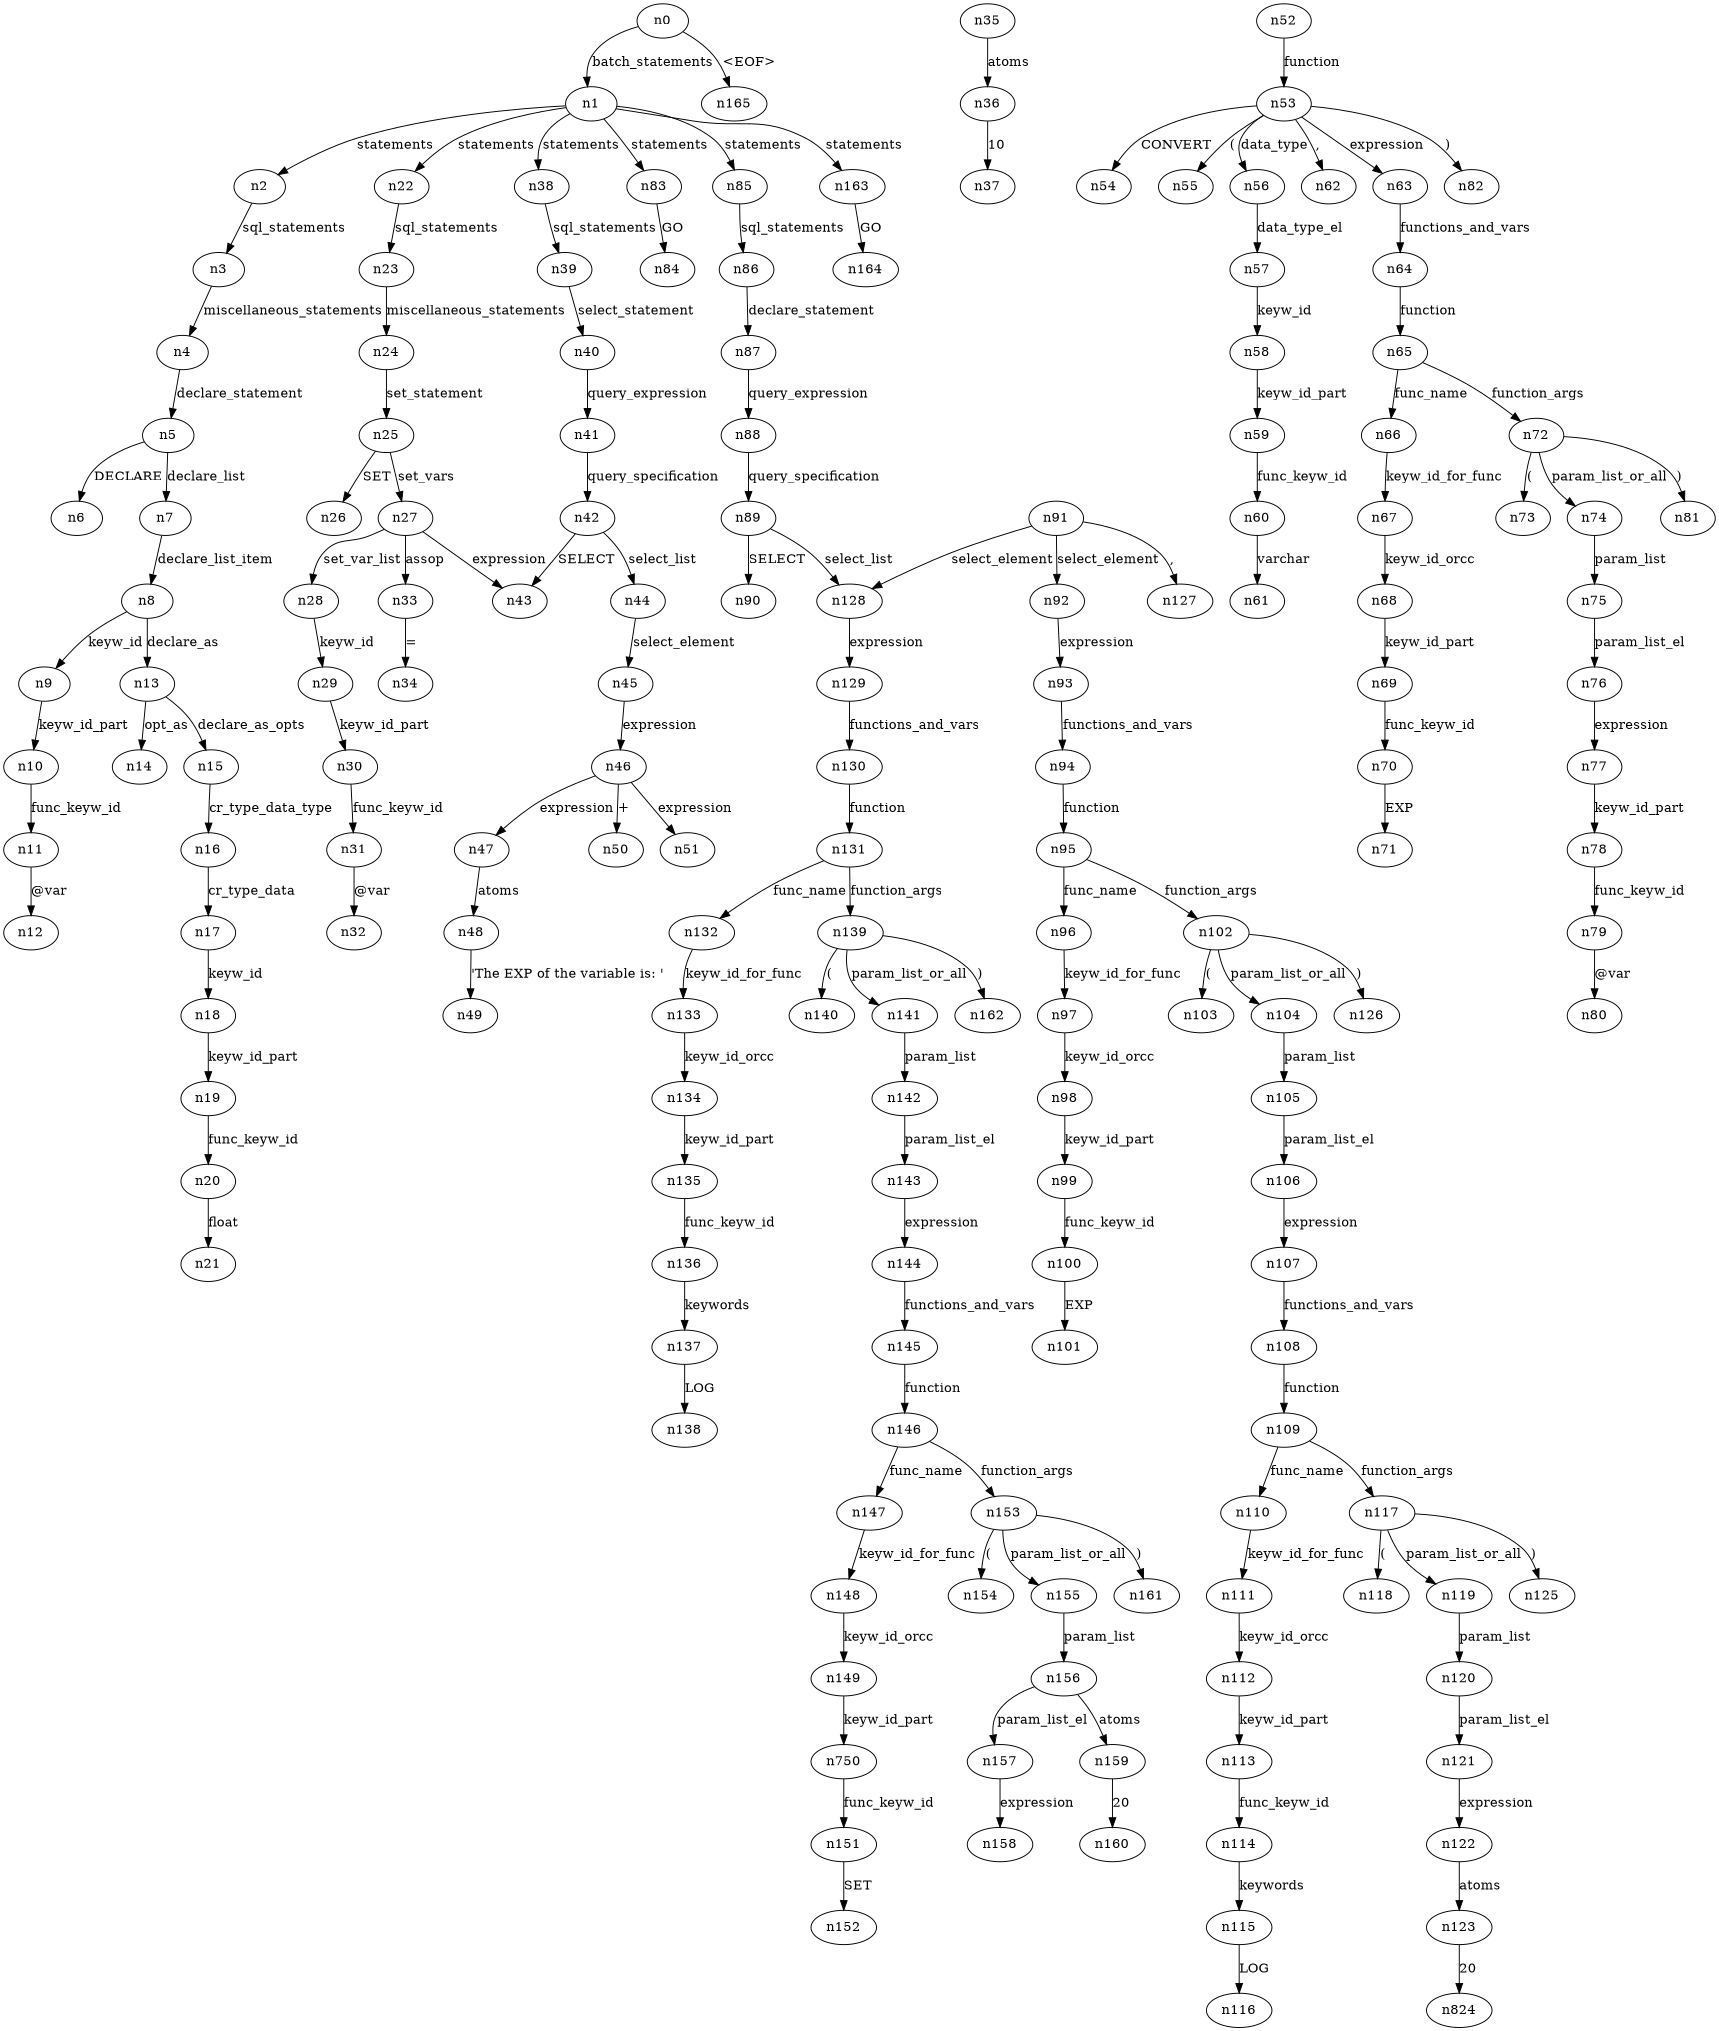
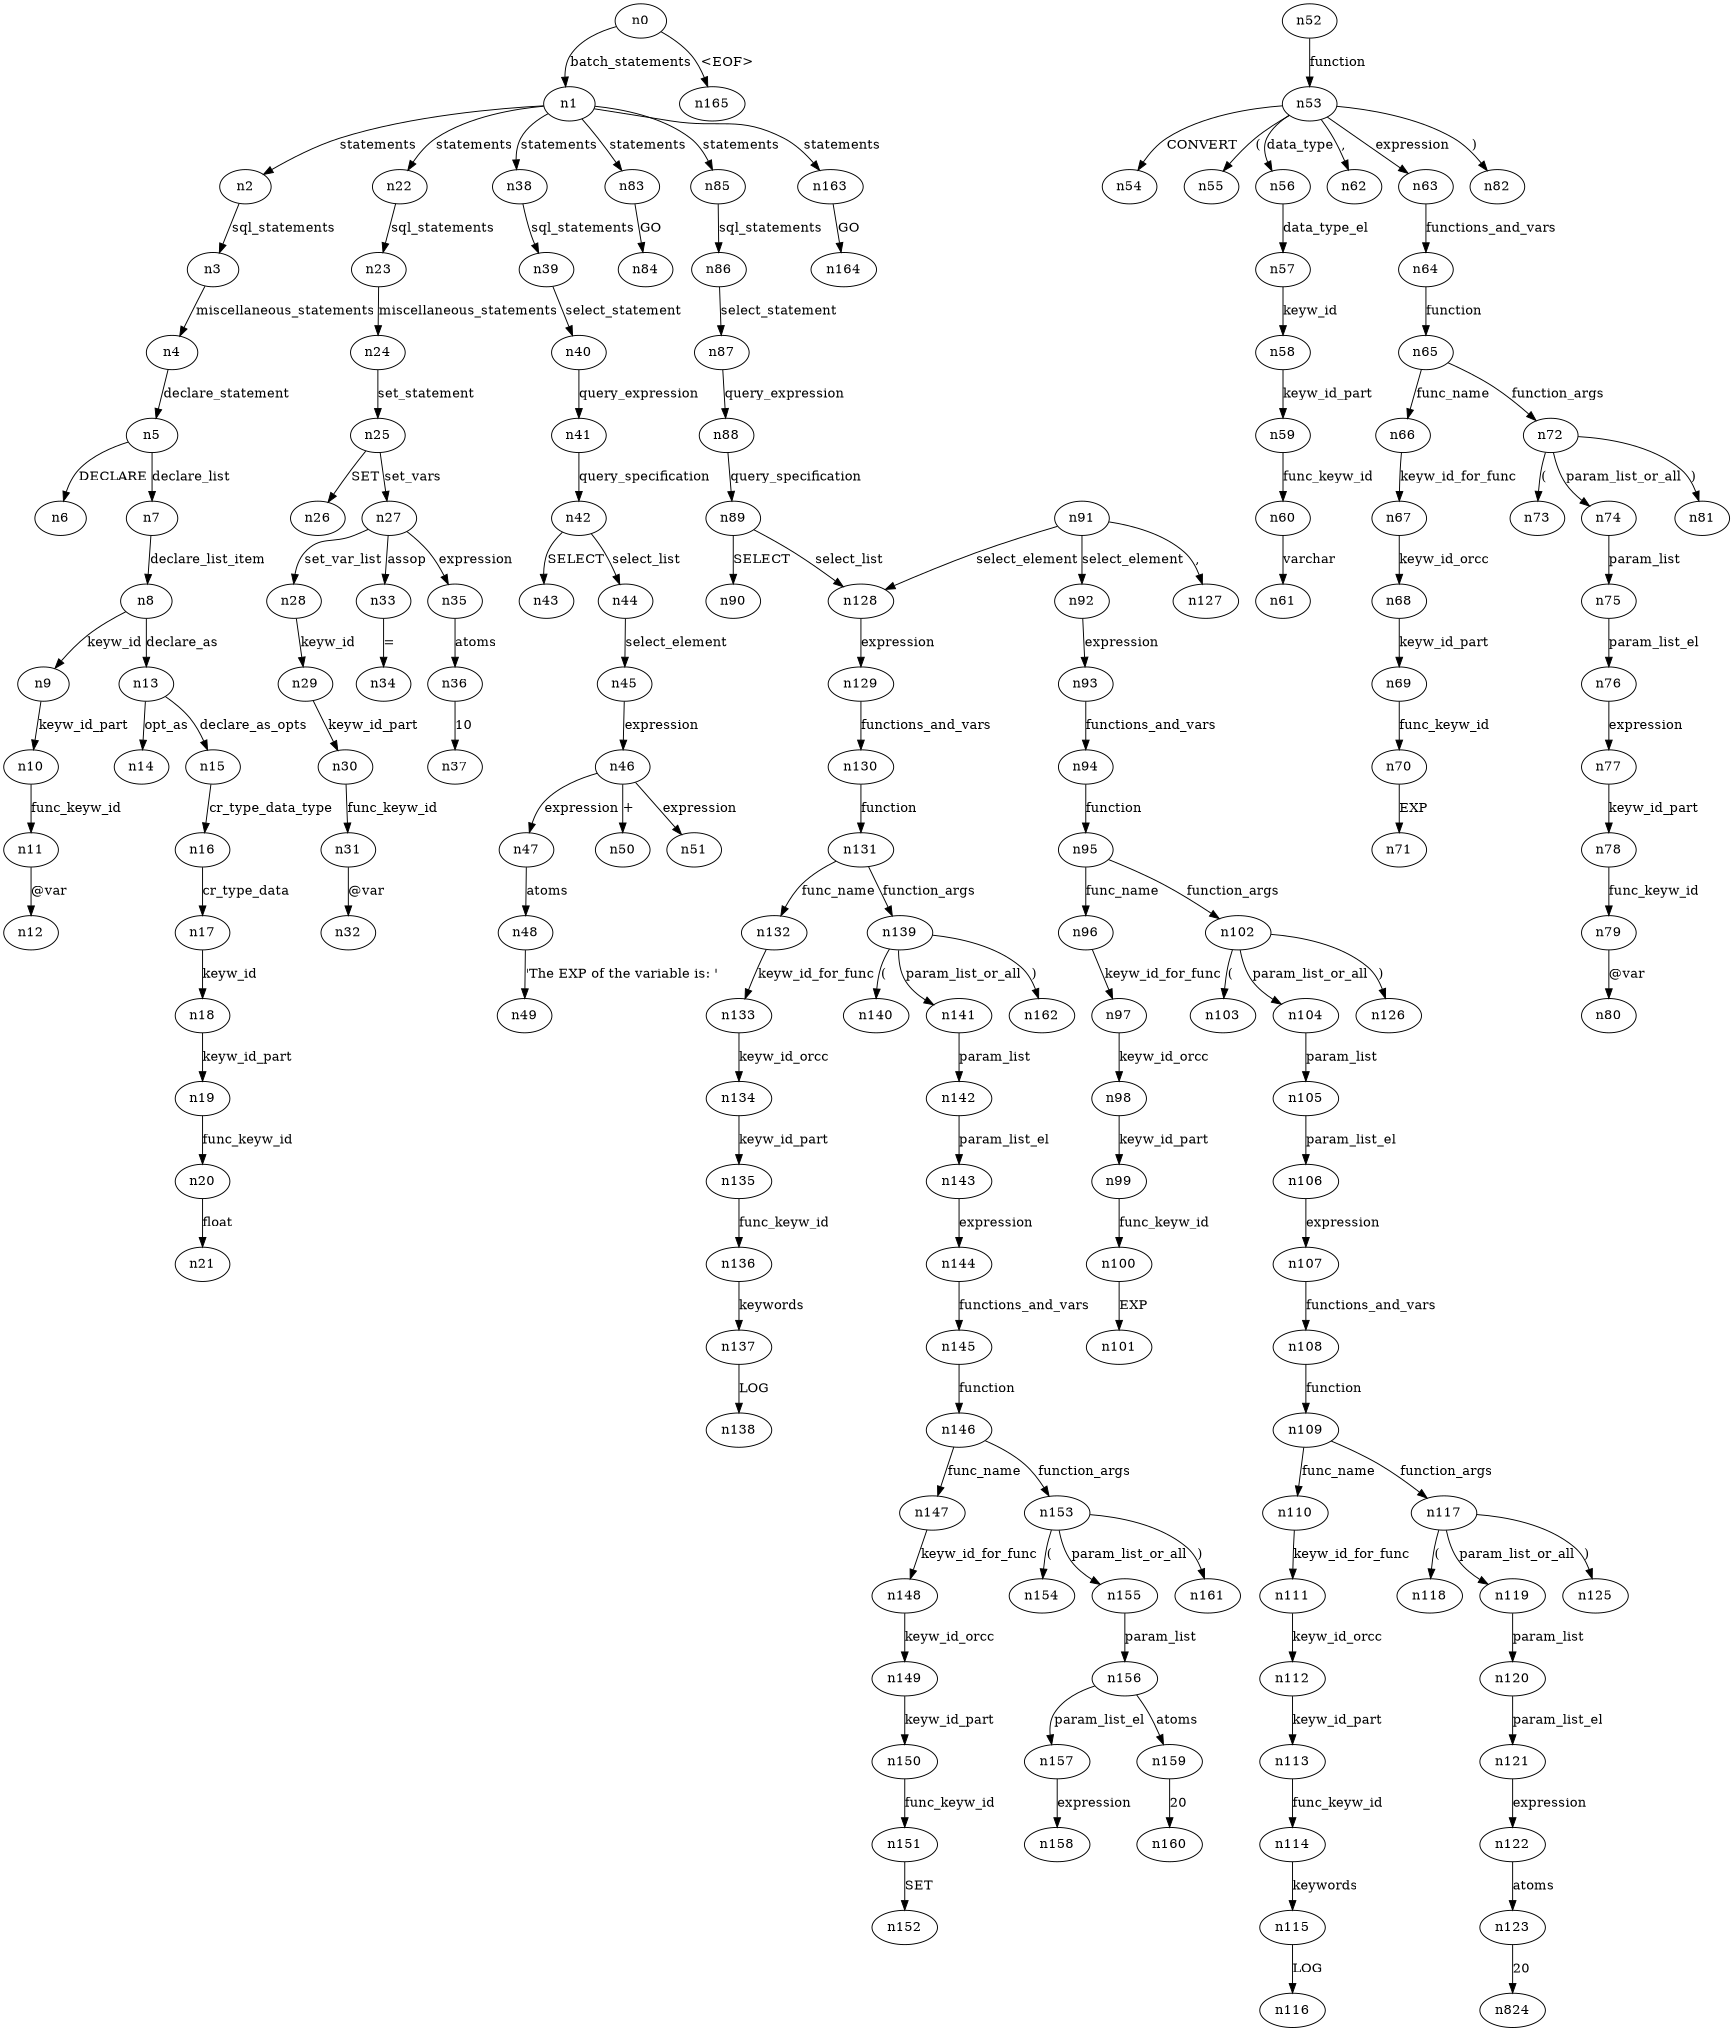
(812, 311) -> (779, 311)
(458, 557) -> (428, 551)
(844, 1762) -> (905, 1762)
